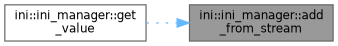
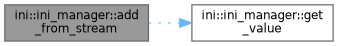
(162, 23) -> (164, 23)
